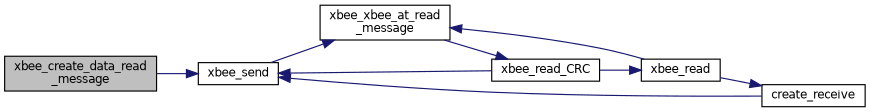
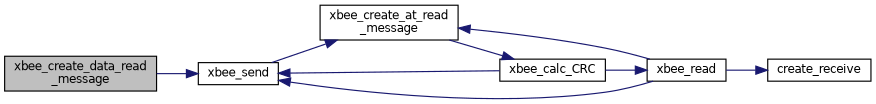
(385, 23) -> (389, 23)
(546, 70) -> (553, 70)
(526, 93) -> (472, 98)
